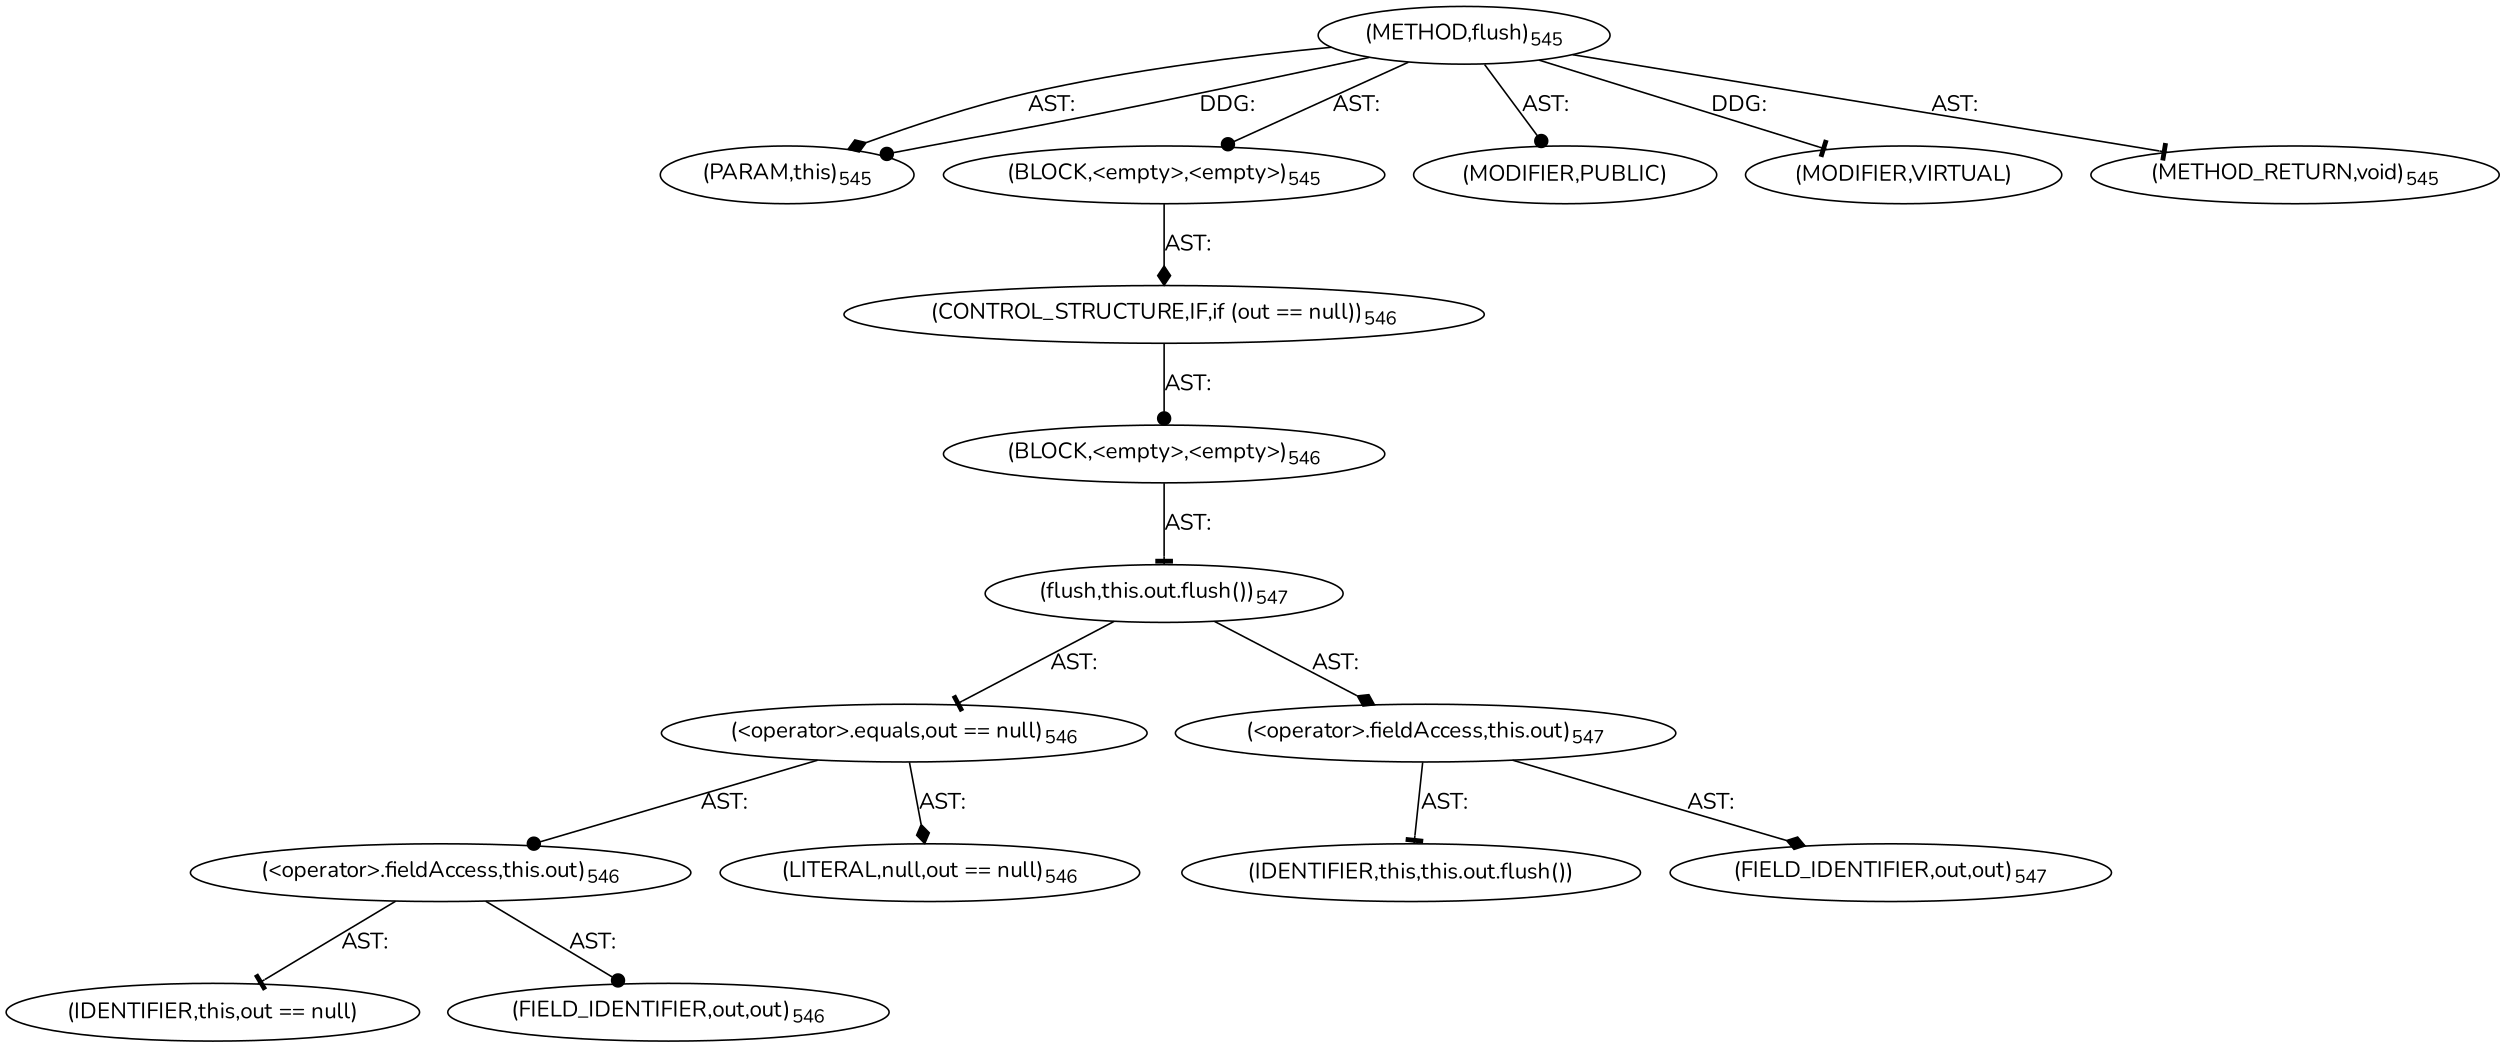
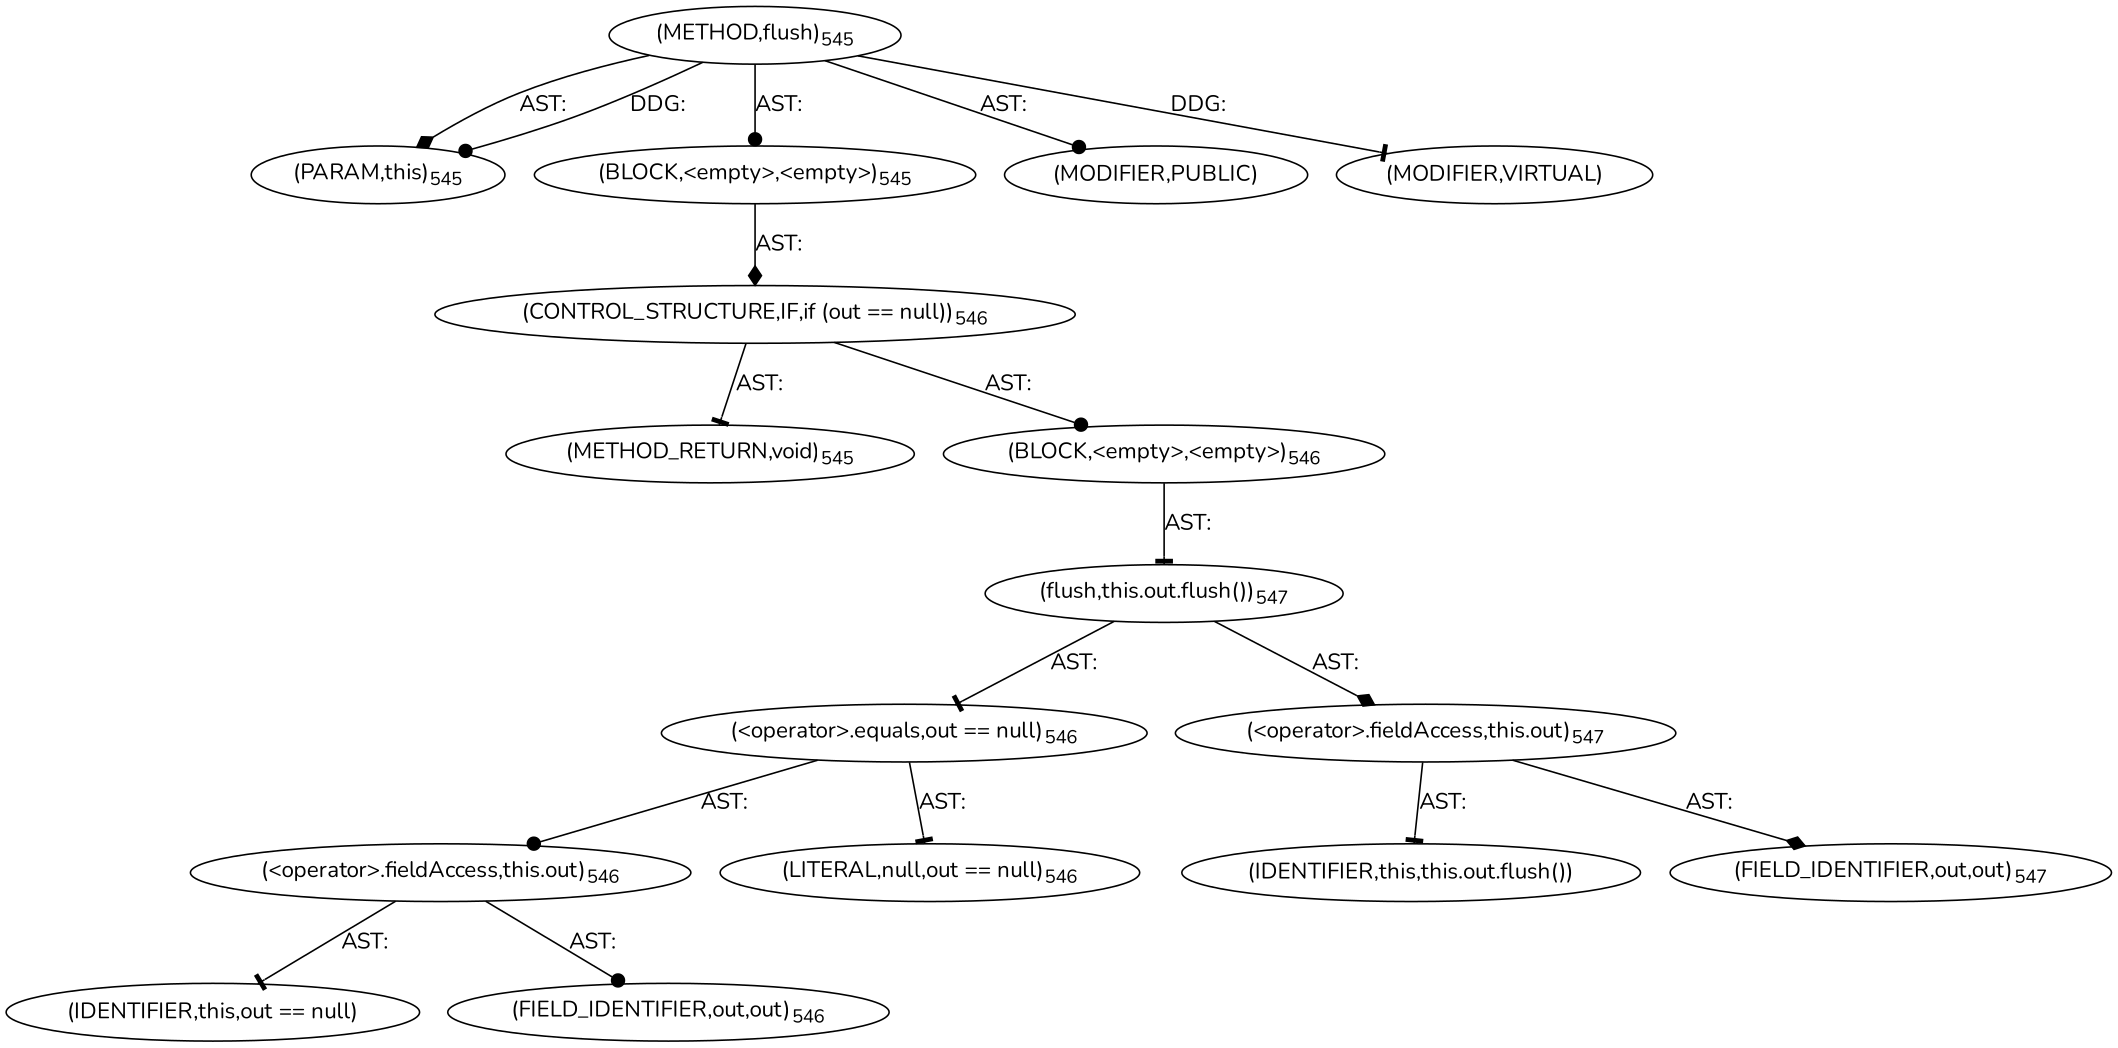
(1866, 103) -> (734, 380)
(915, 793) -> (916, 799)
